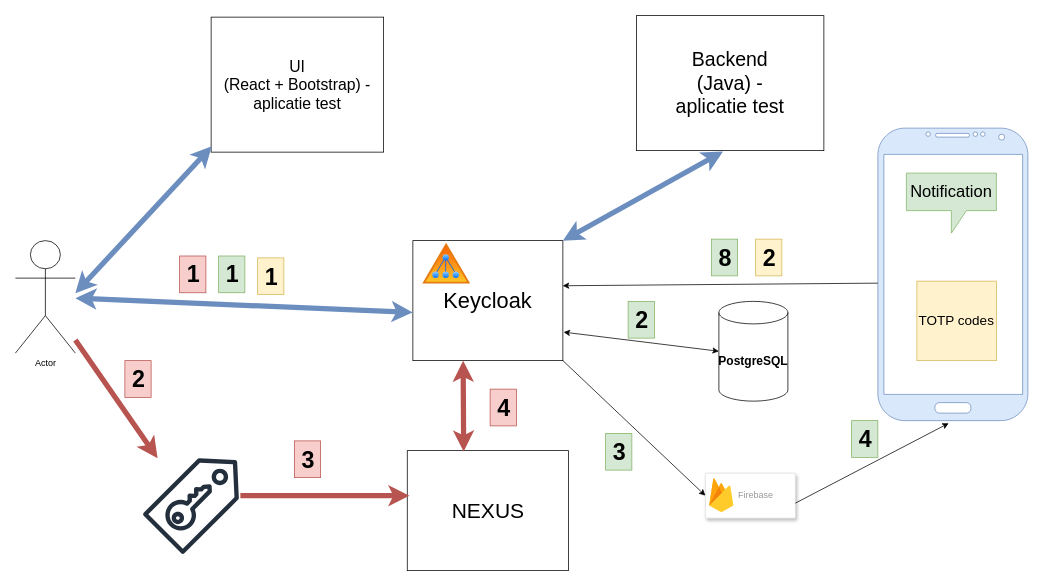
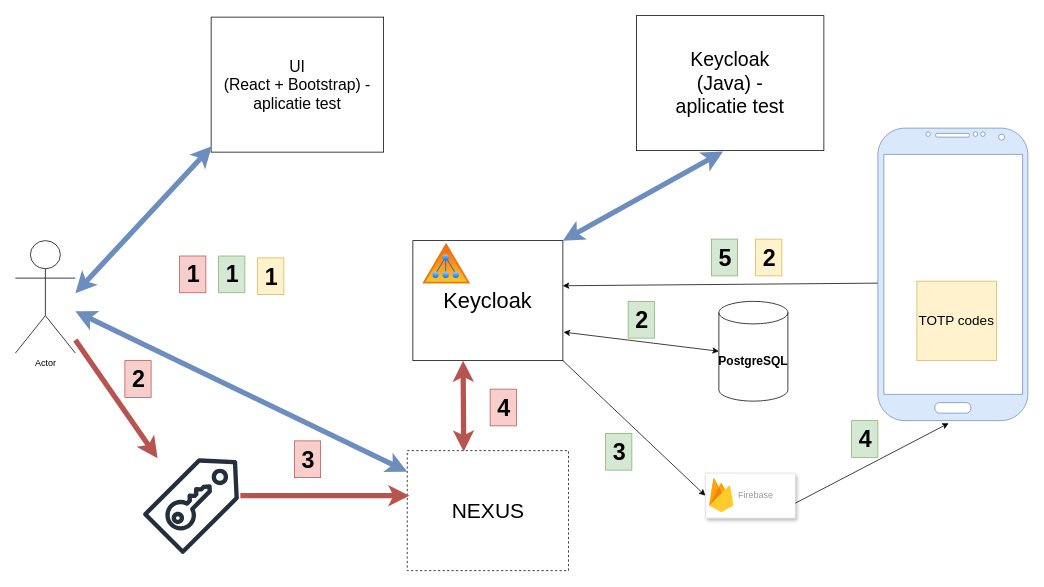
(730, 83) -> (730, 83)
(951, 203) -> none
(725, 258) -> (725, 258)
(244, 305) -> (241, 391)
(488, 510) -> (488, 510)
